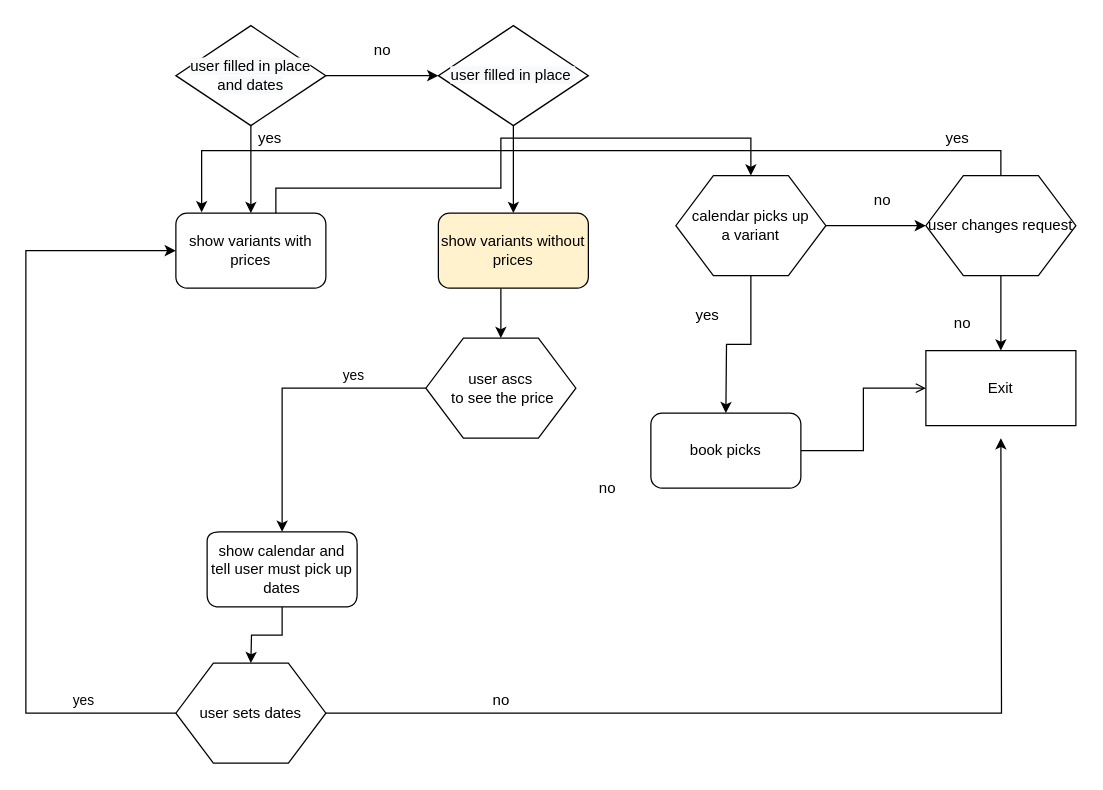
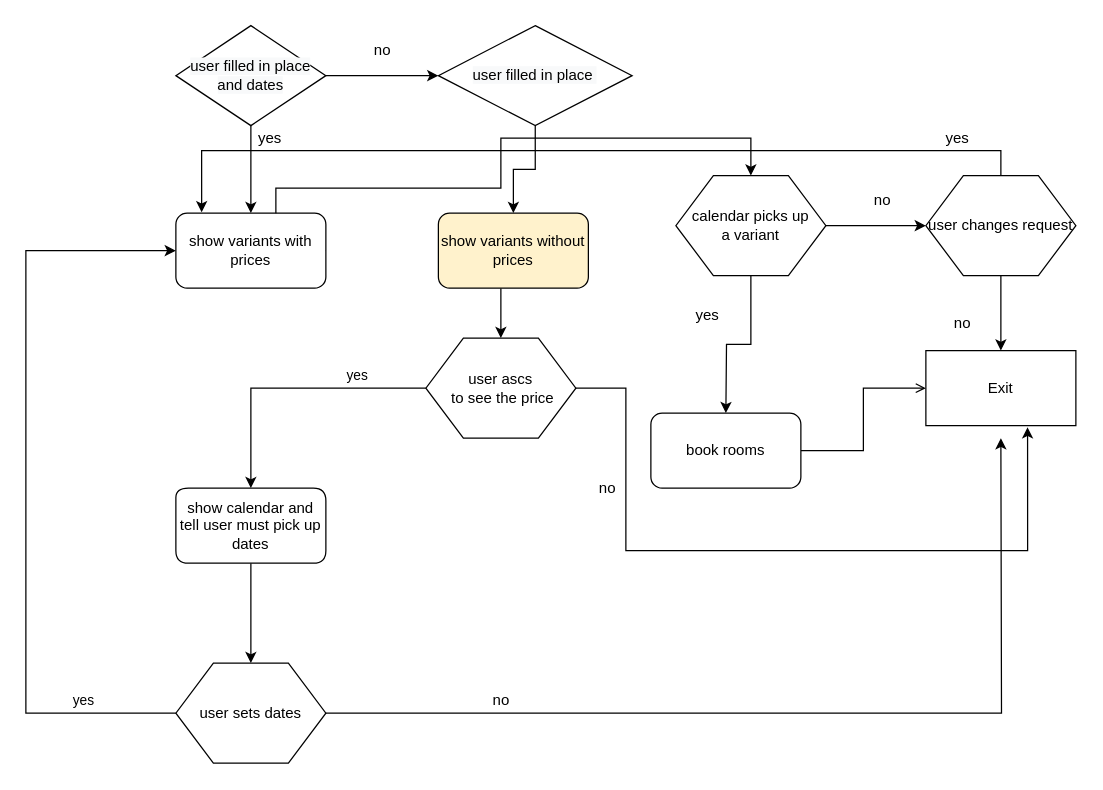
(513, 76) -> (535, 76)
(726, 451) -> (726, 451)
none -> (778, 551)
(282, 569) -> (251, 526)
